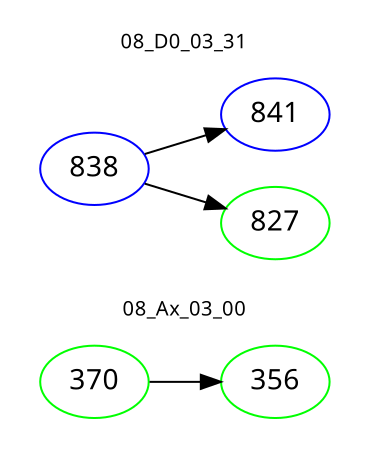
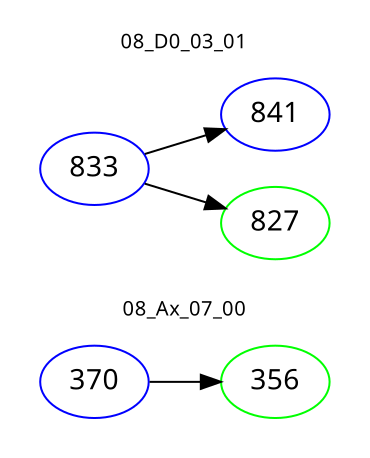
(185, 43) -> (185, 43)
(94, 169) -> (94, 169)
(185, 311) -> (185, 311)
(94, 382) -> (94, 382)
